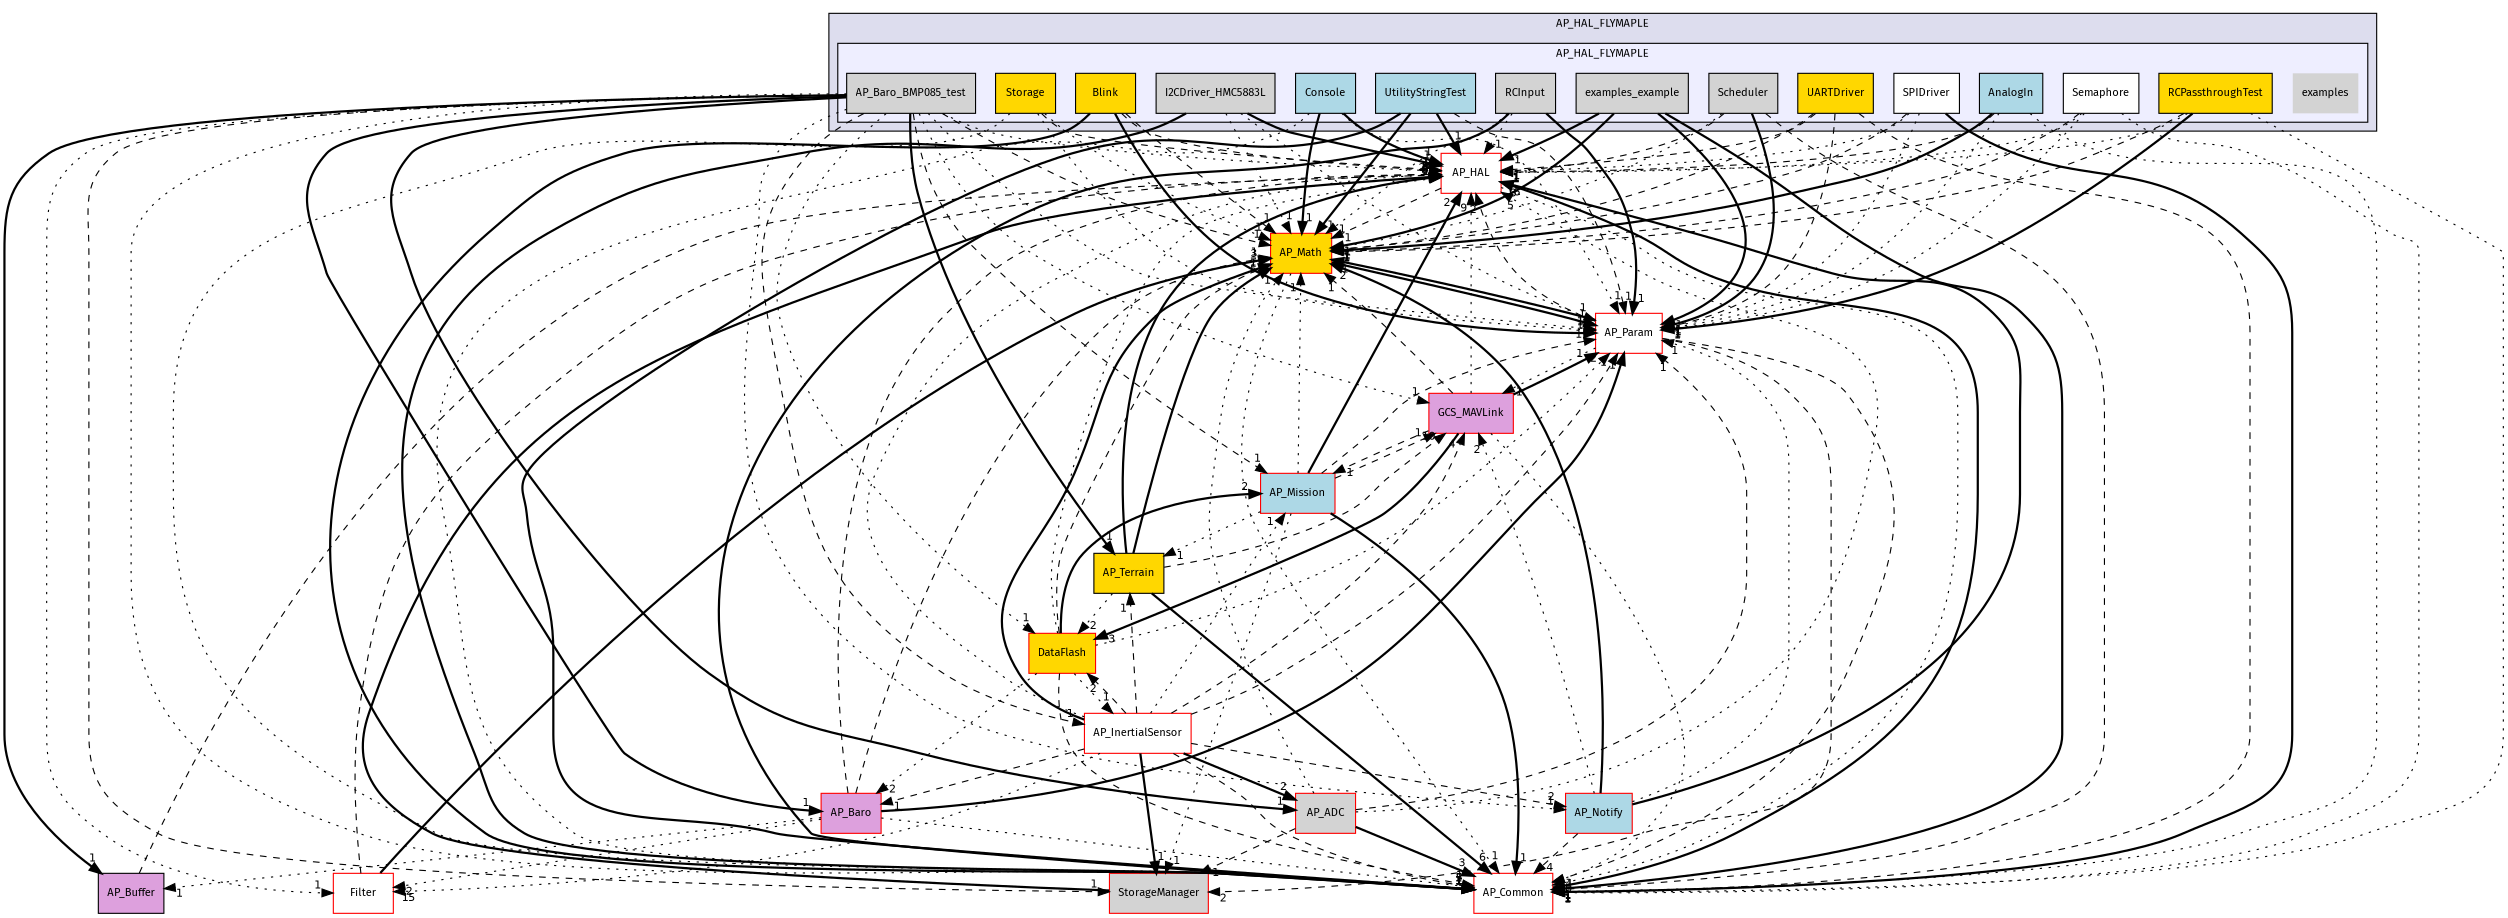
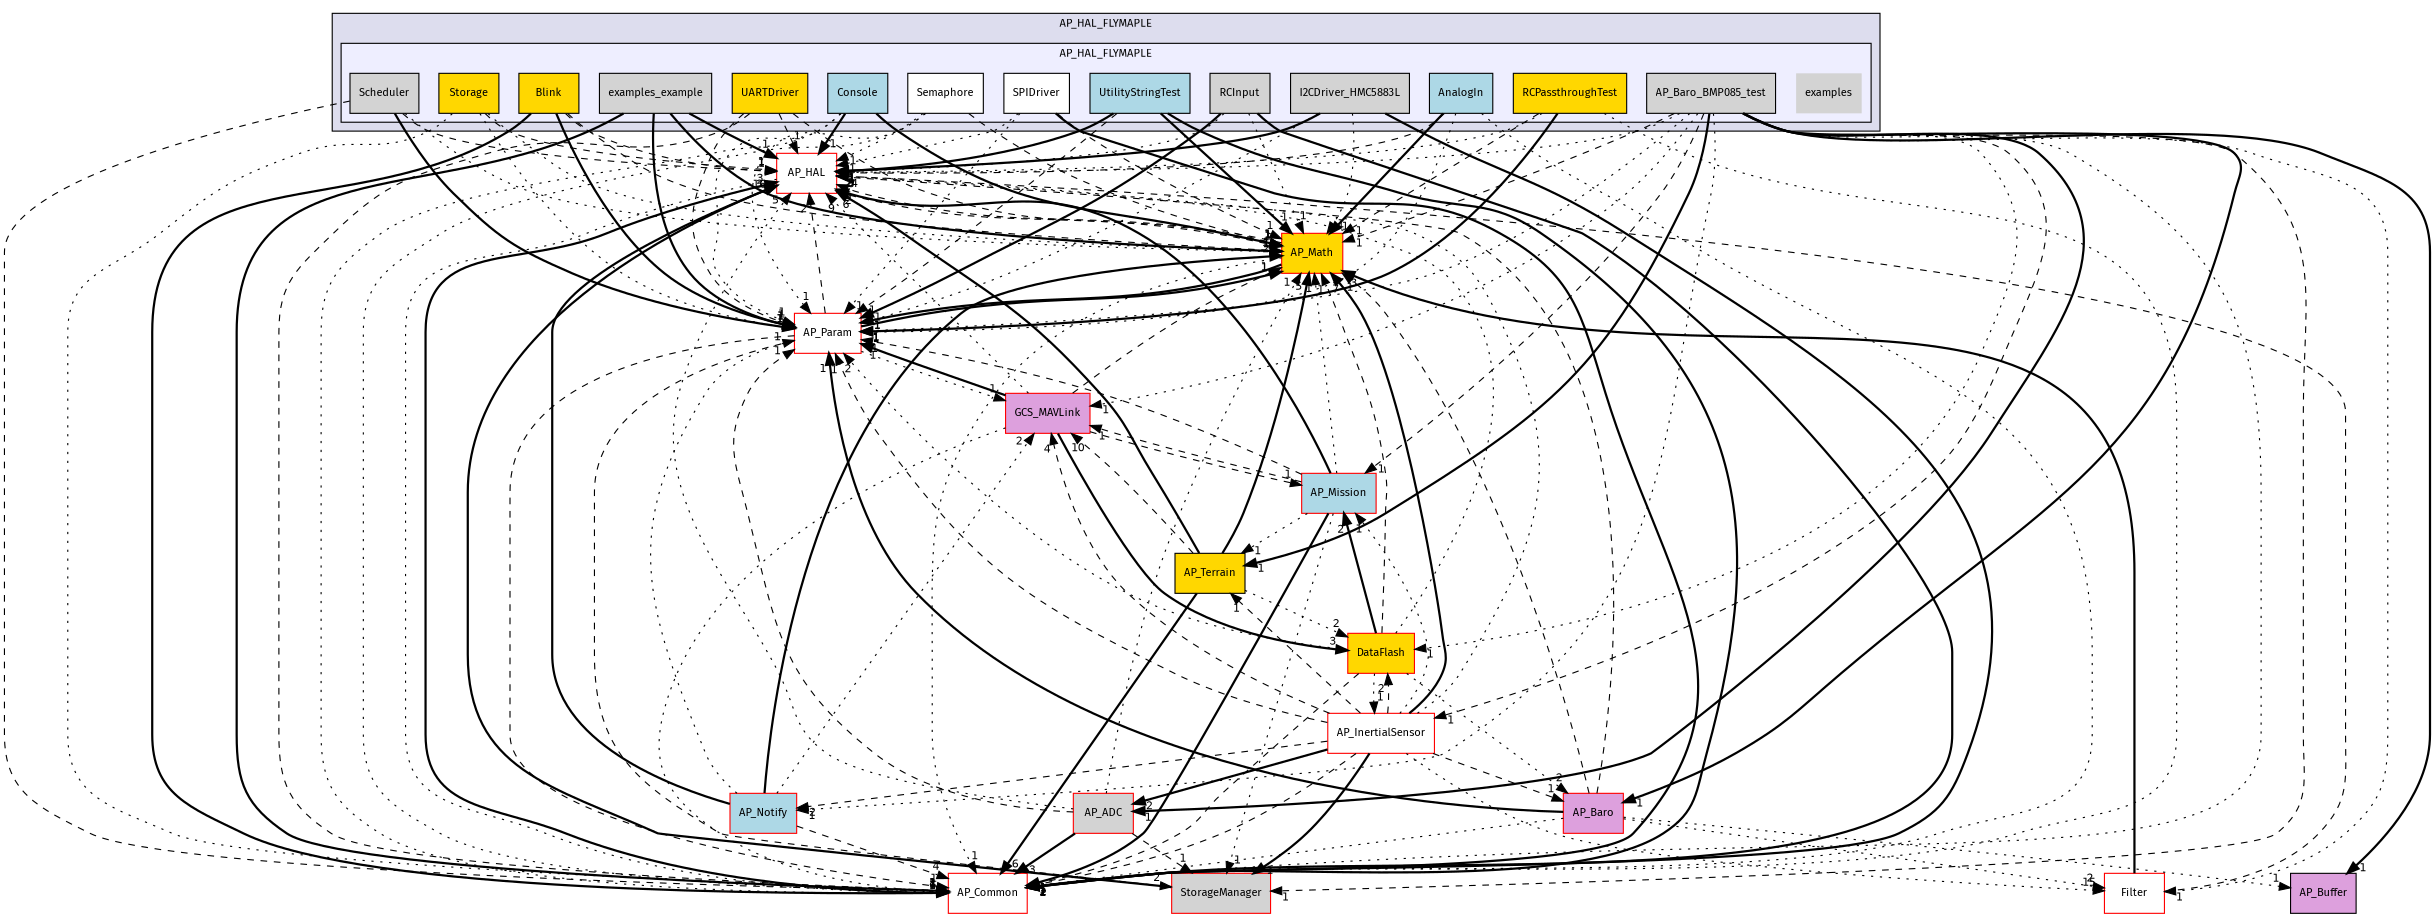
(642, 271) -> (1064, 219)
